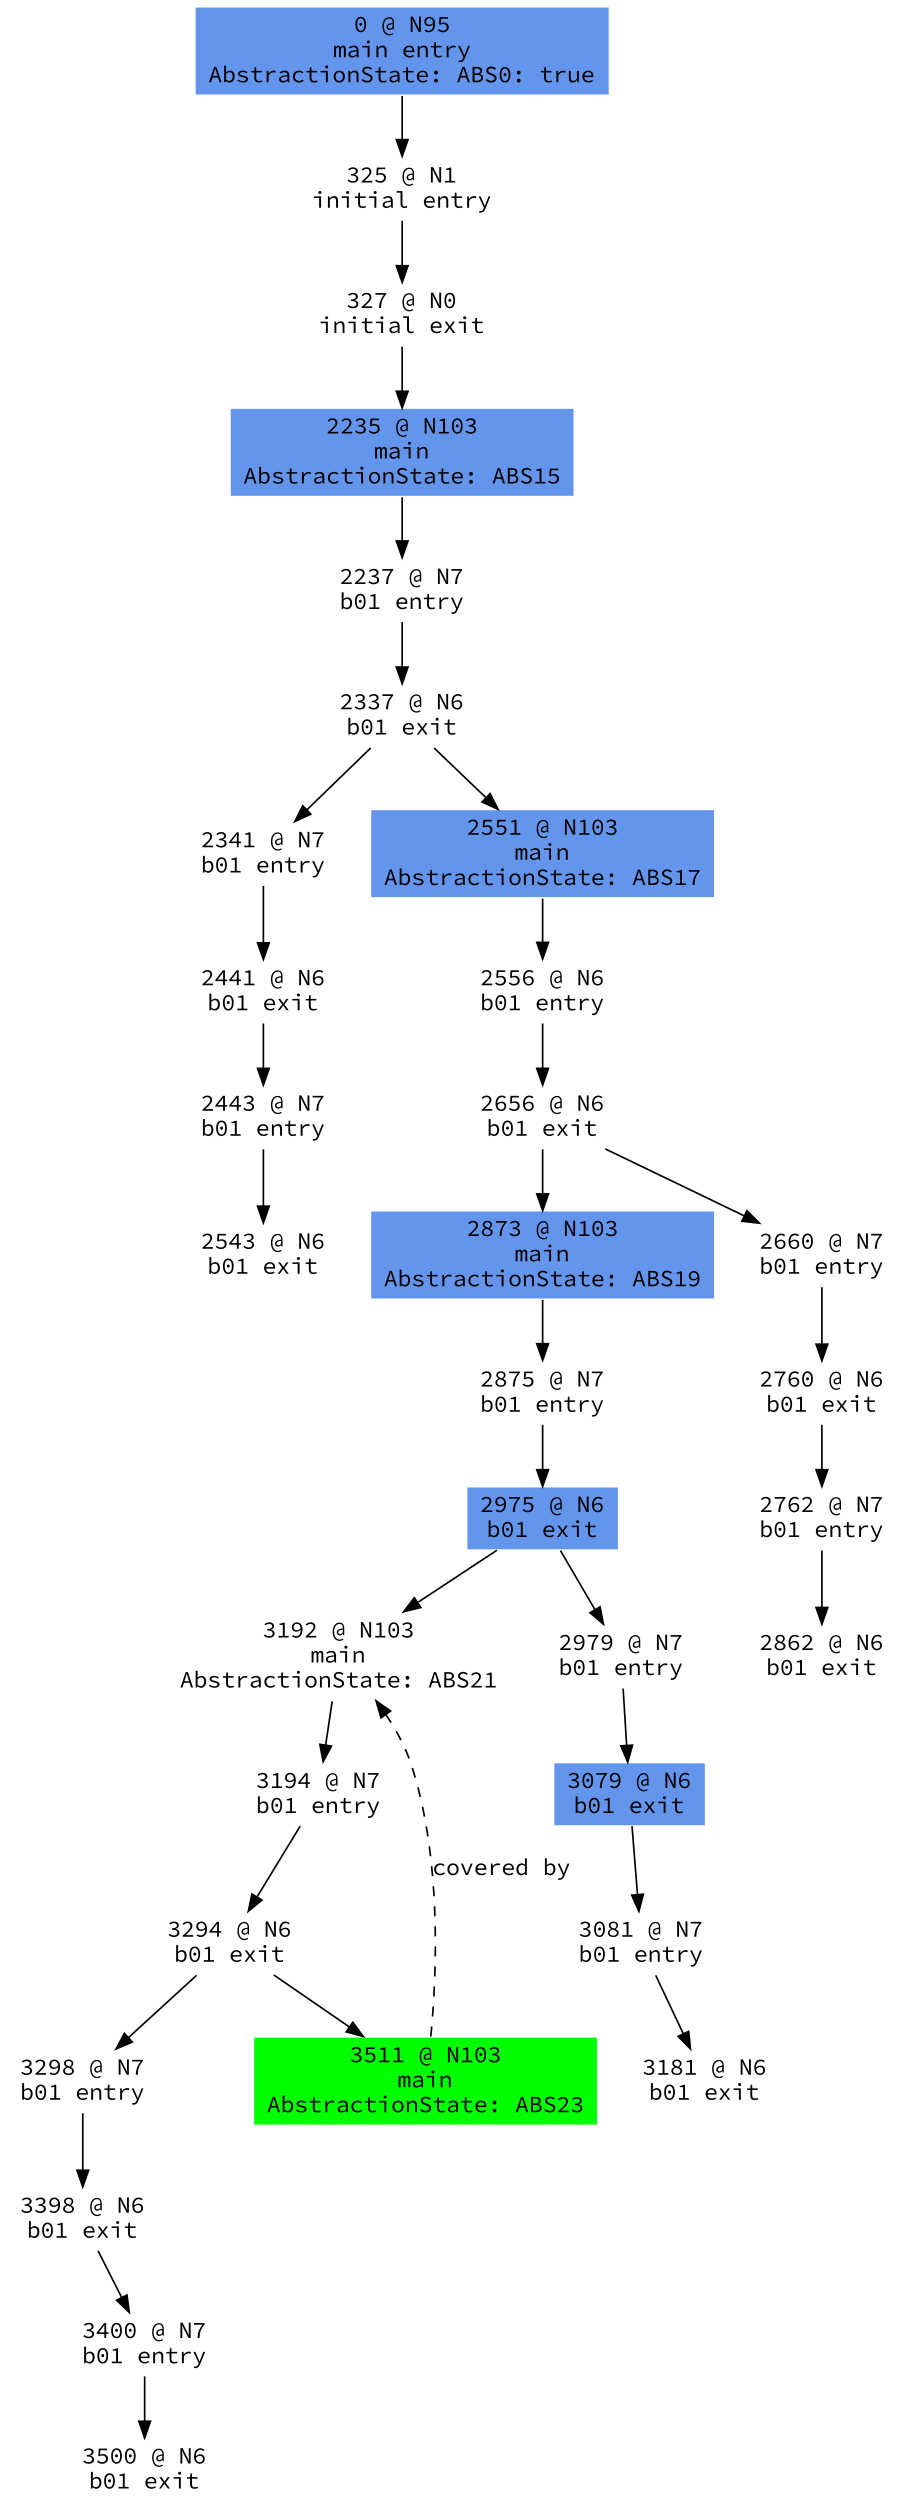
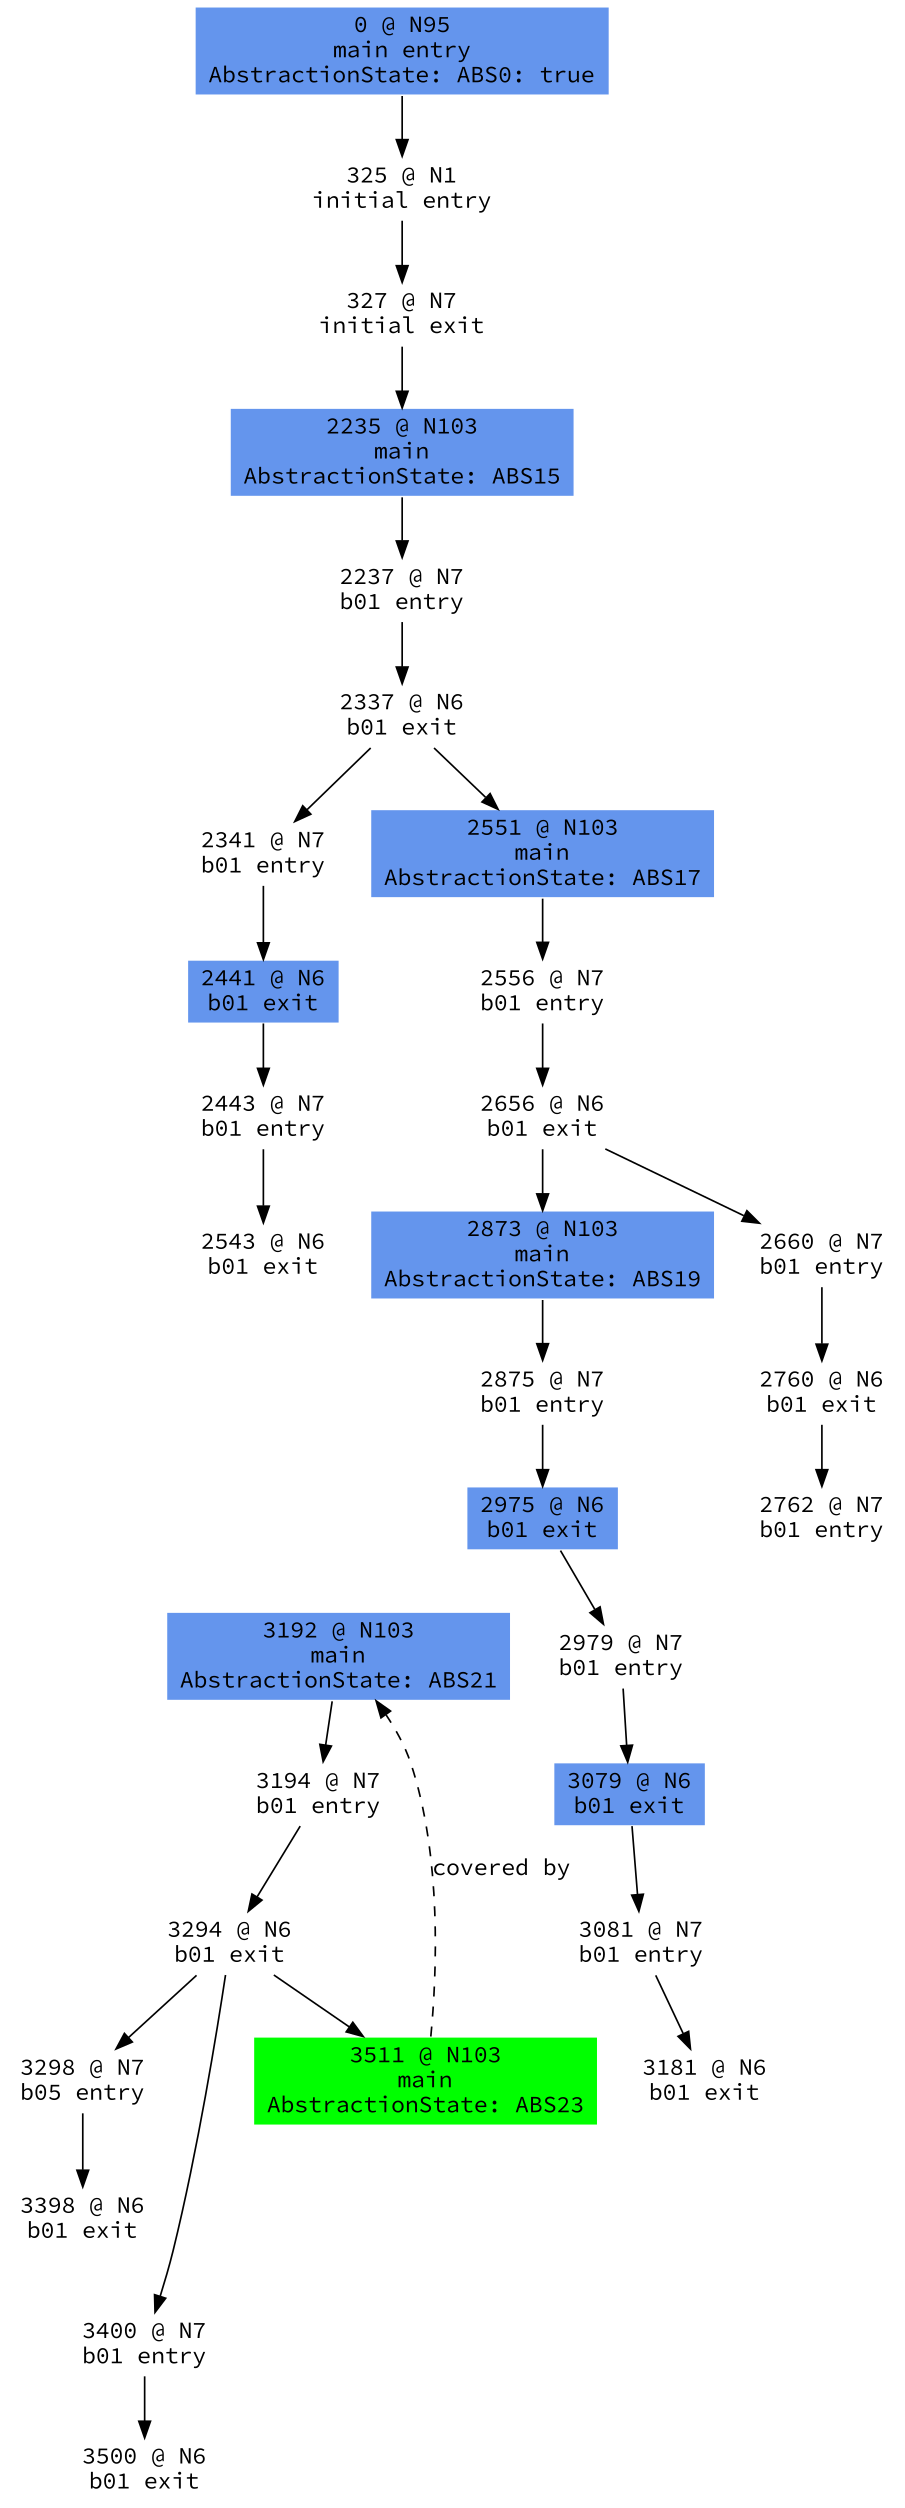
(402, 314) -> (402, 314)
(263, 992) -> (263, 992)
(543, 992) -> (543, 992)
(457, 1576) -> none
(339, 1656) -> (339, 1656)
(822, 1656) -> none
(83, 2081) -> (83, 2081)
(110, 2274) -> (198, 2137)
